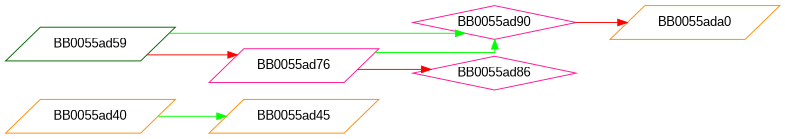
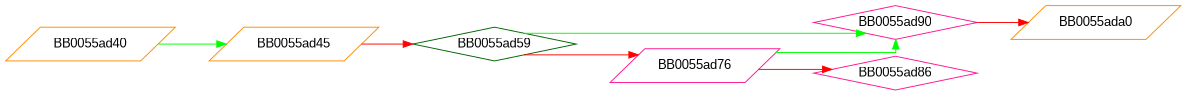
(90, 44) -> (494, 44)
none -> (382, 44)
